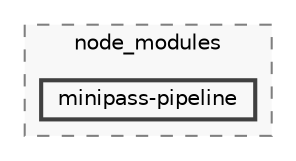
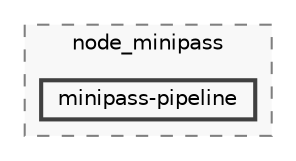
(148, 44) -> (148, 44)
